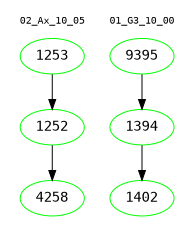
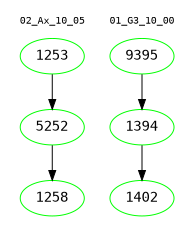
(52, 127) -> (52, 127)
(52, 198) -> (52, 198)
